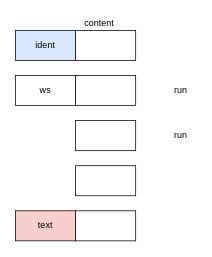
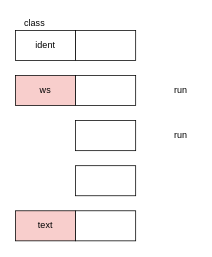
none -> (38, 23)
(98, 23) -> none
(45, 45) -> (45, 45)
(45, 90) -> (45, 90)
